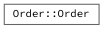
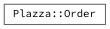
(52, 14) -> (55, 14)
